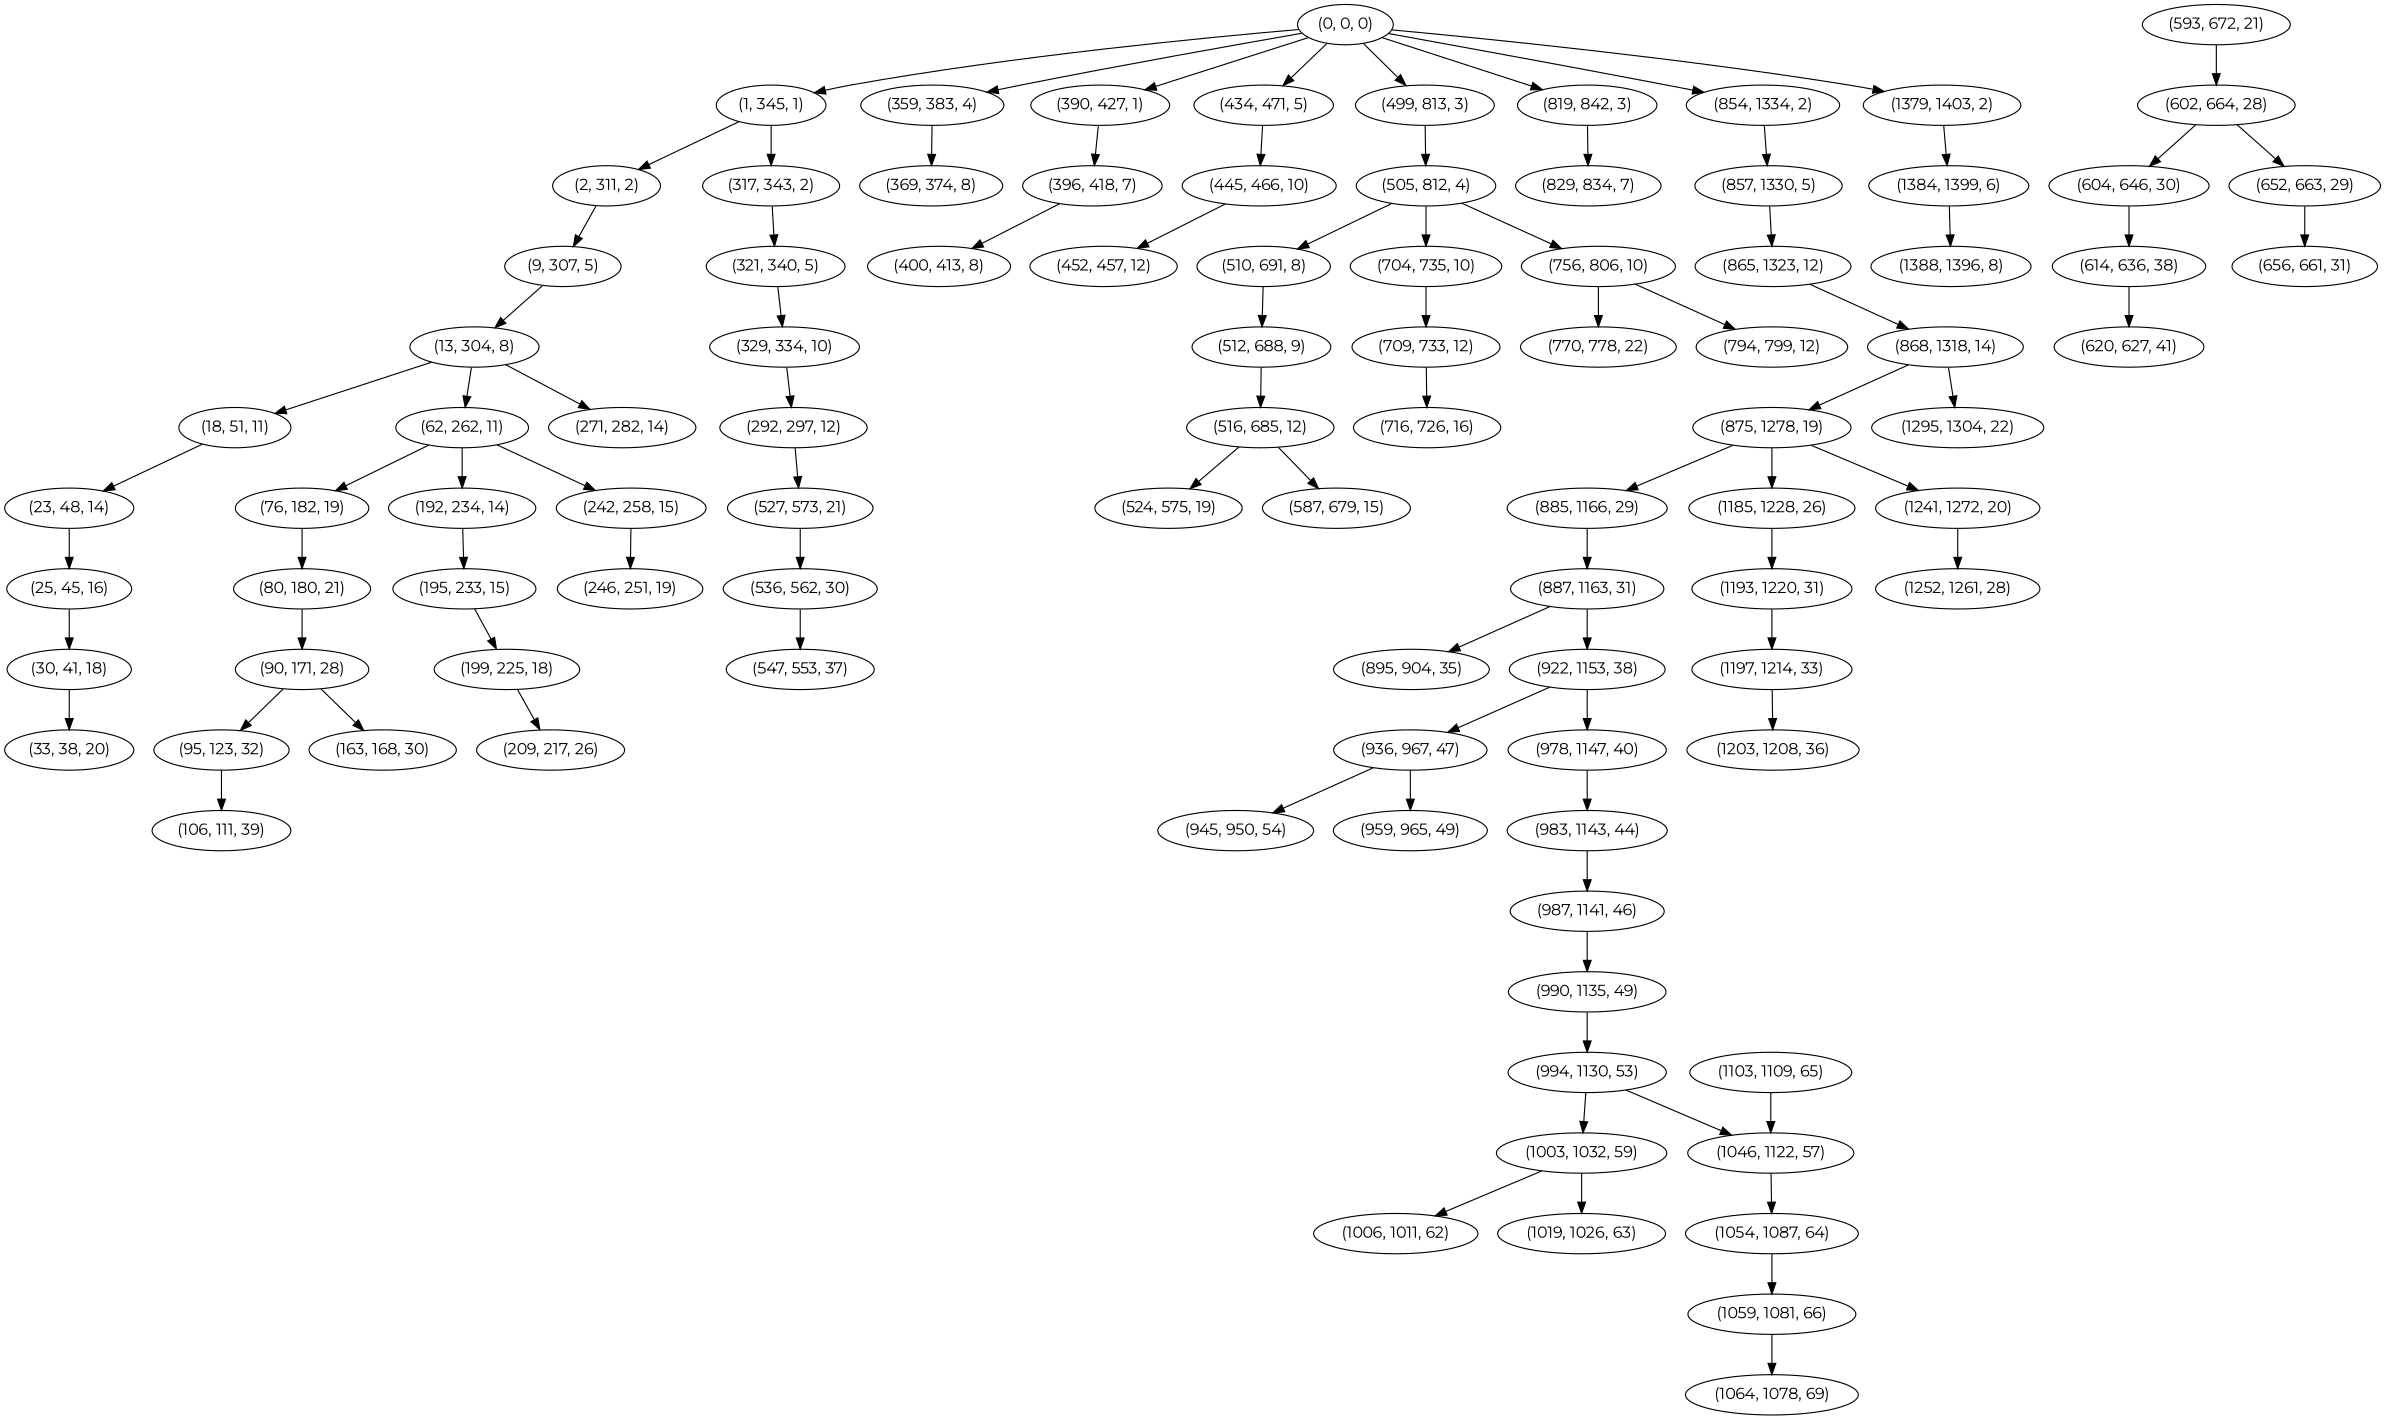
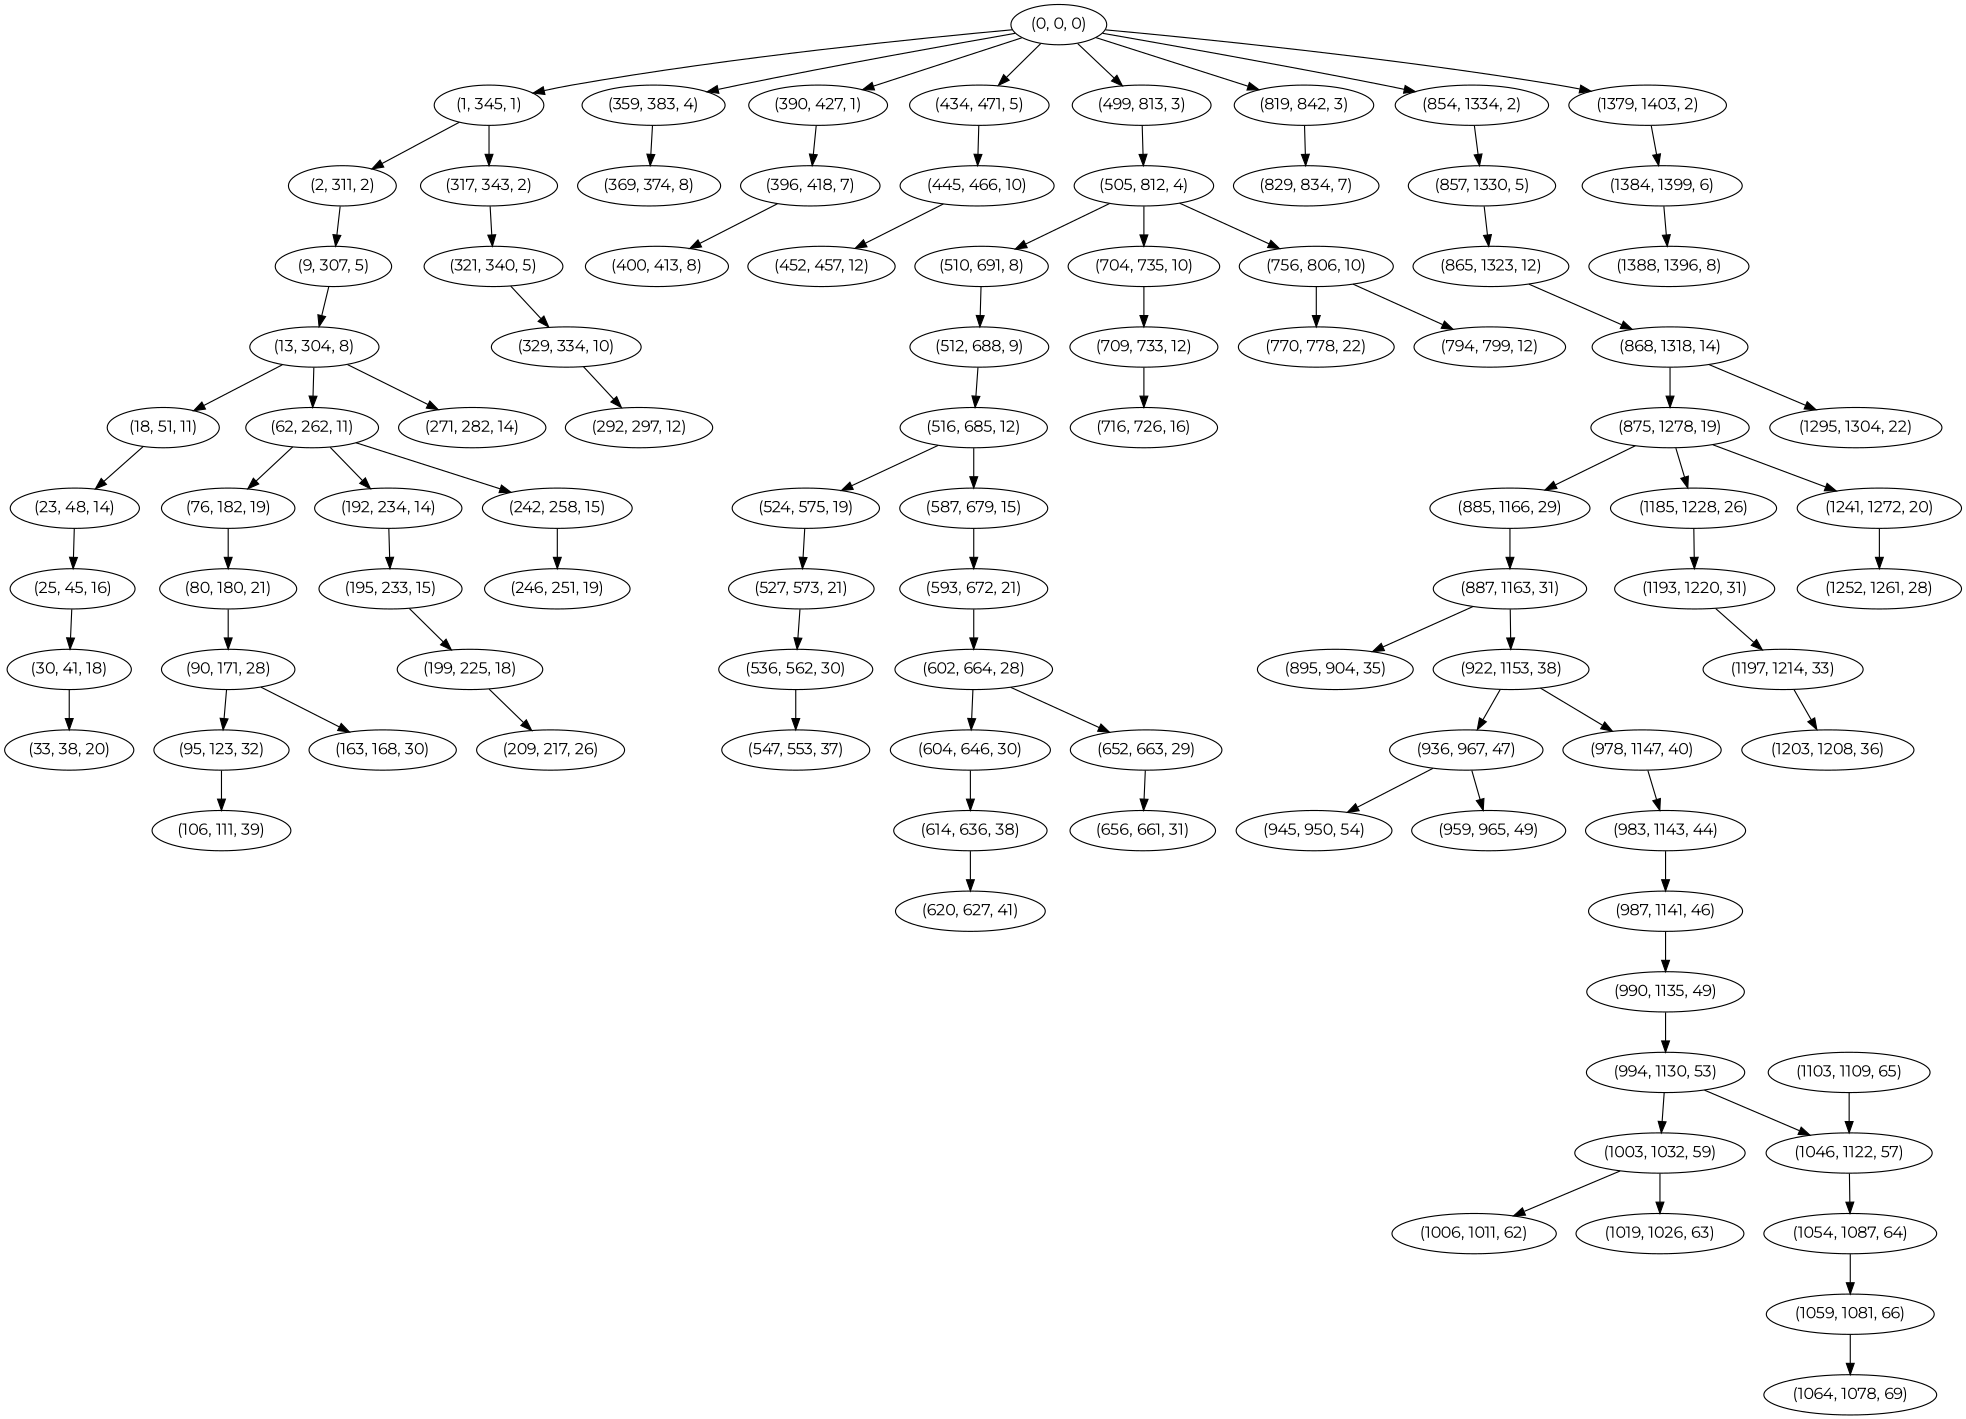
(796, 462) -> (804, 543)
none -> (974, 543)
